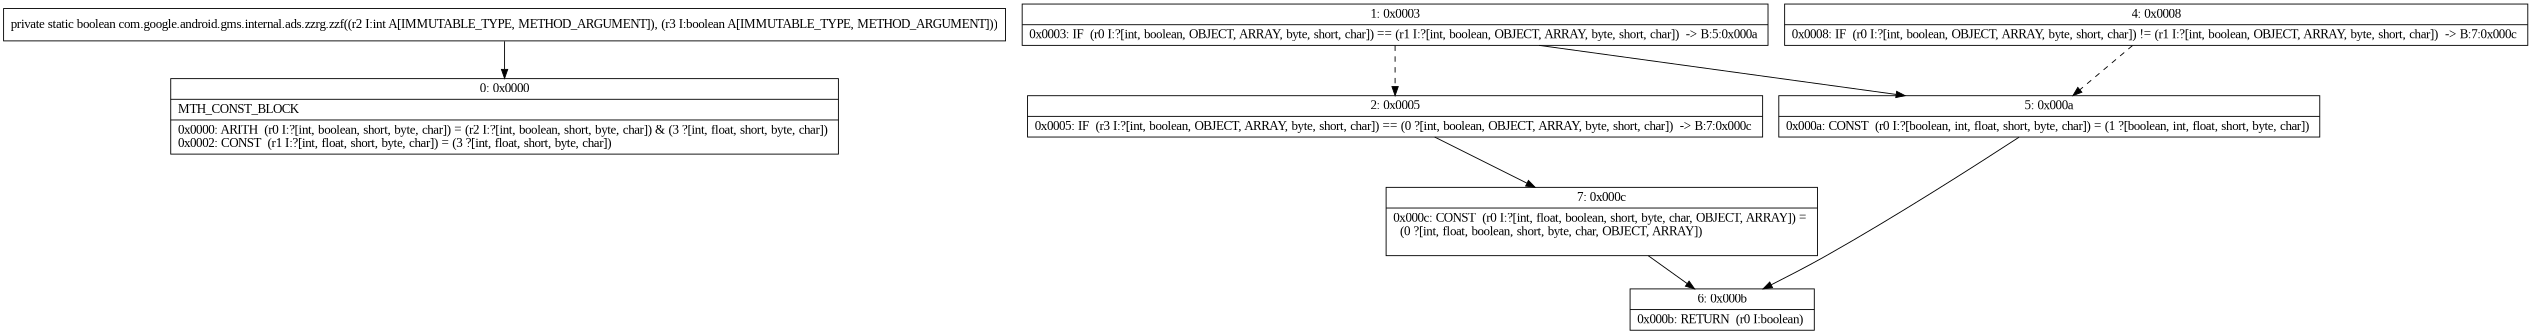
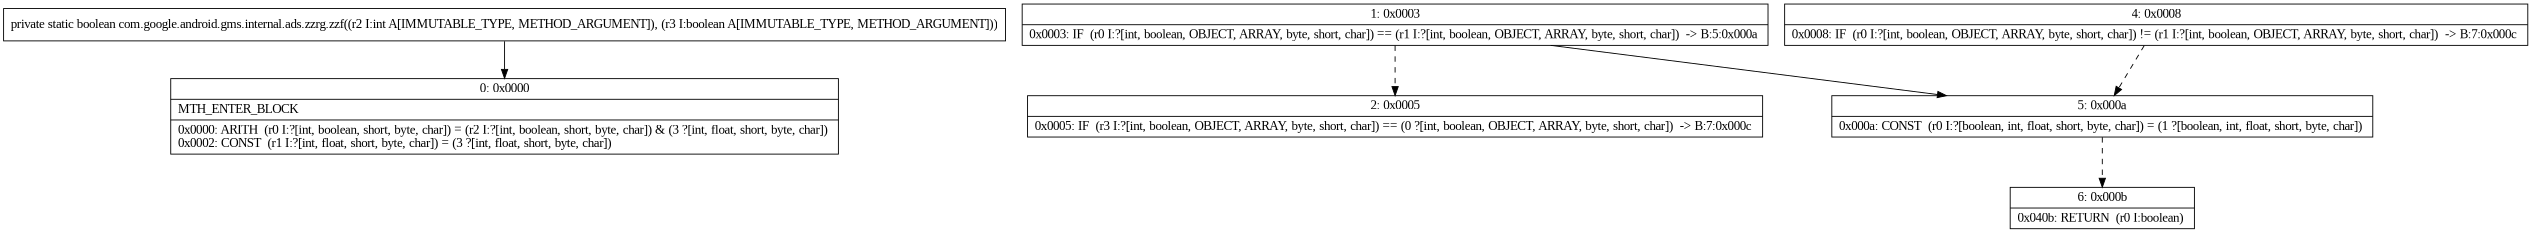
(239, 109) -> (238, 109)
(1897, 214) -> (2102, 158)
(1602, 222) -> none
(1722, 319) -> (2102, 218)
